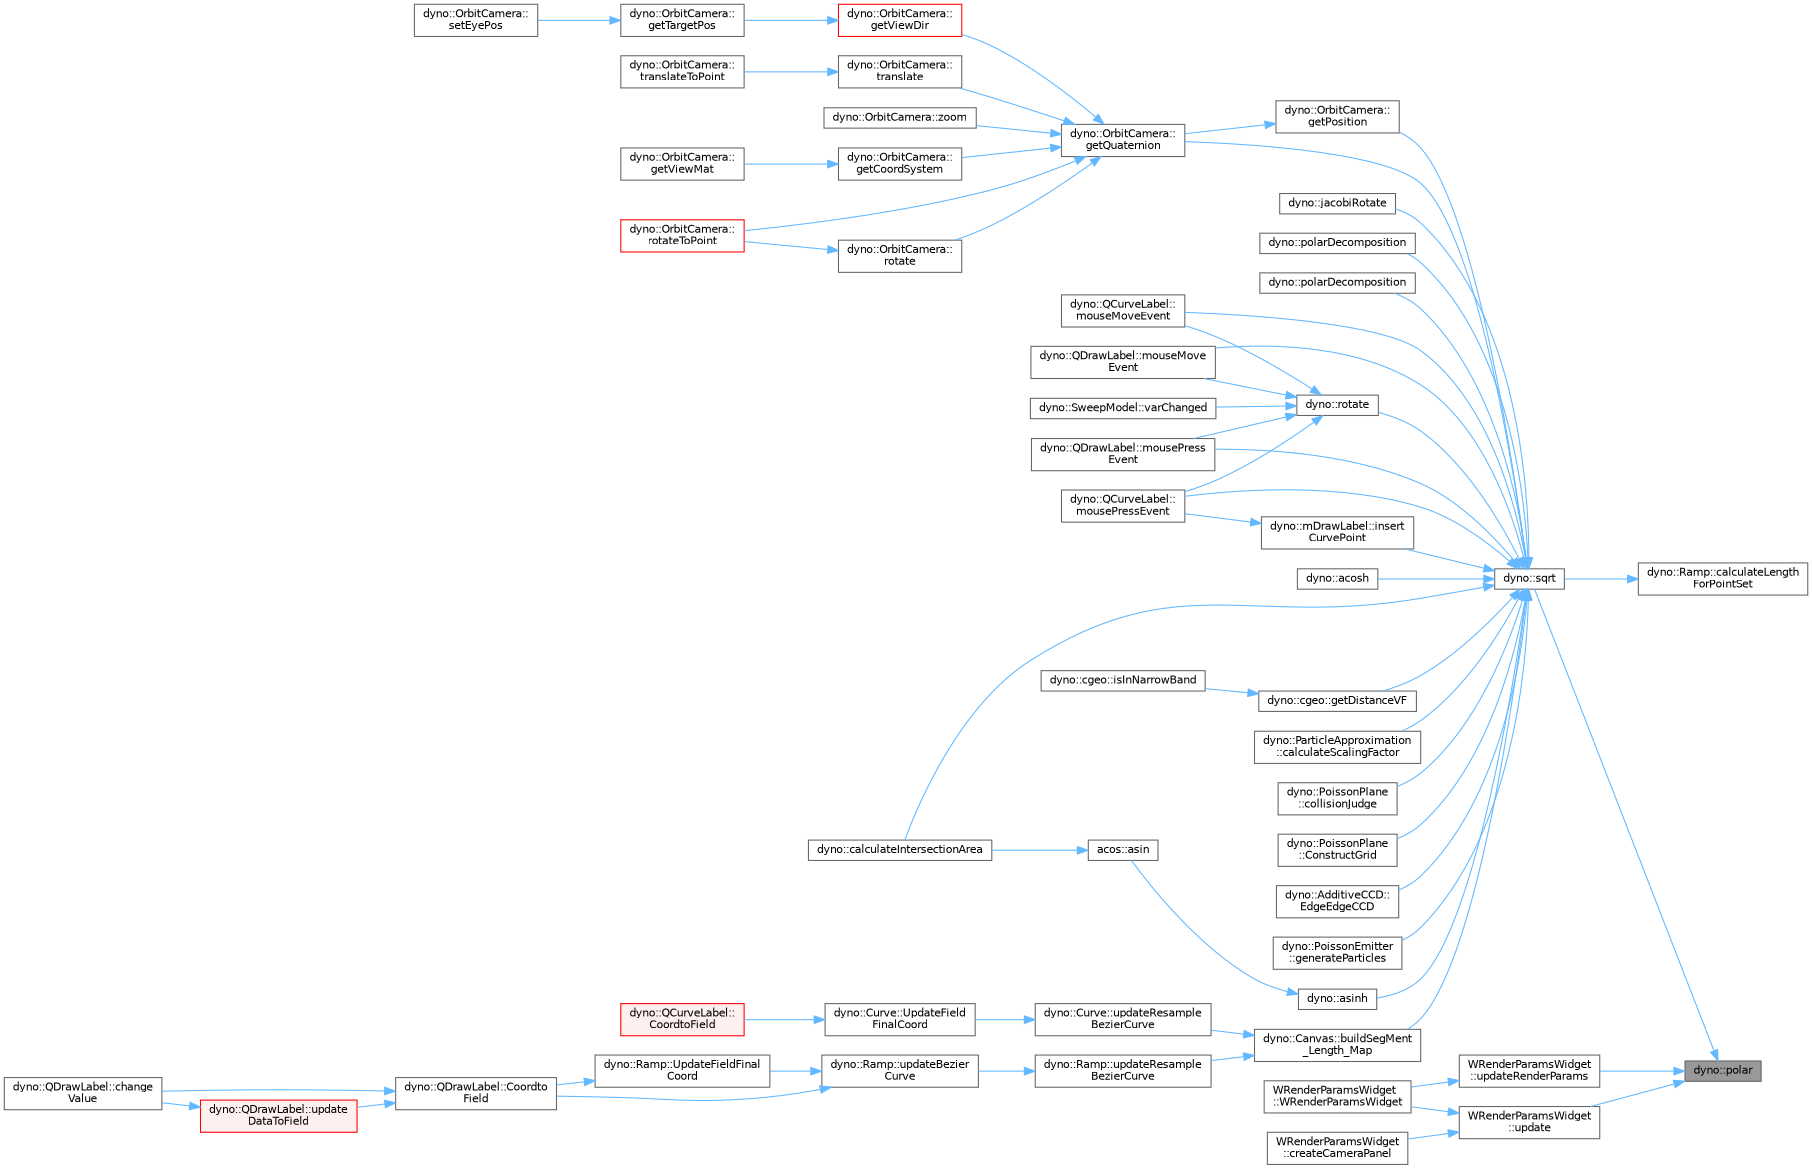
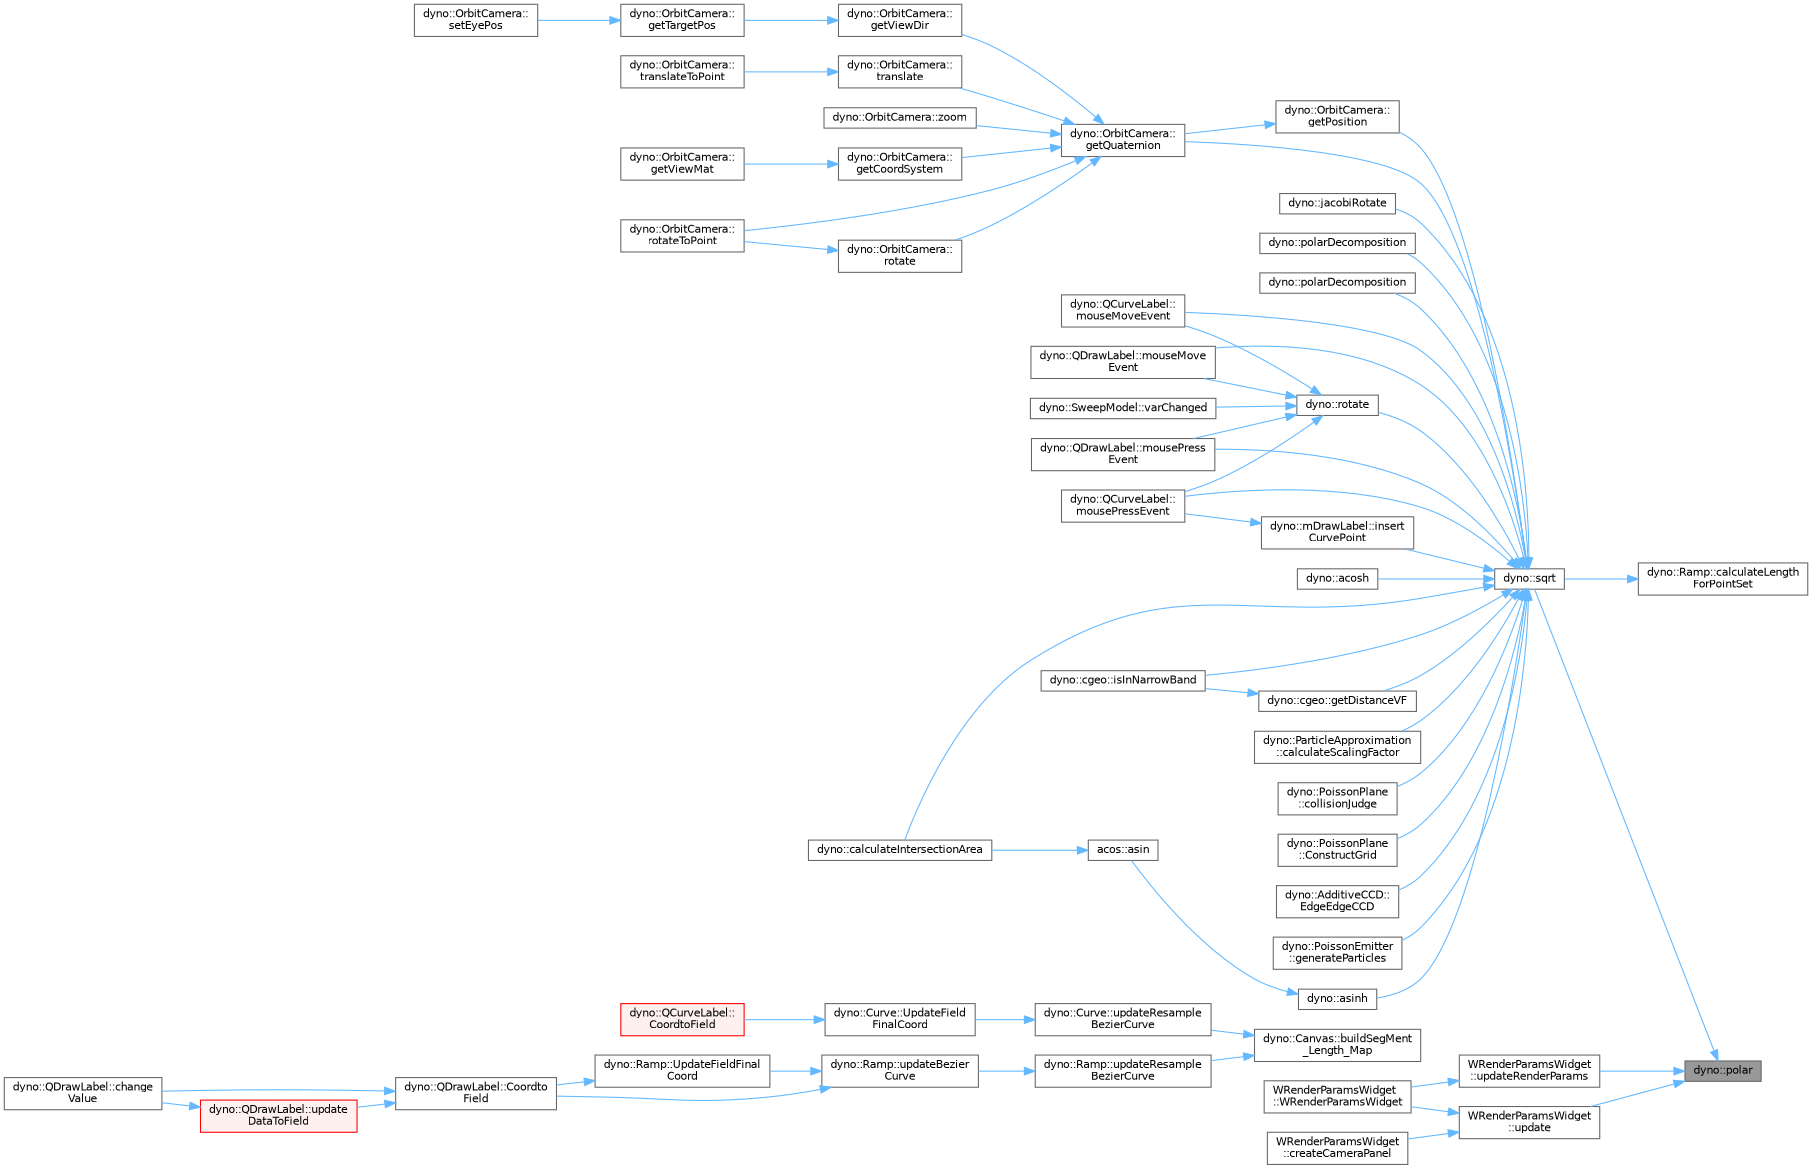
(900, 20) -> (900, 20)
(682, 236) -> (682, 236)
(1485, 845) -> (1359, 651)
